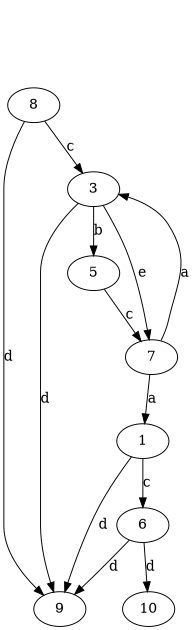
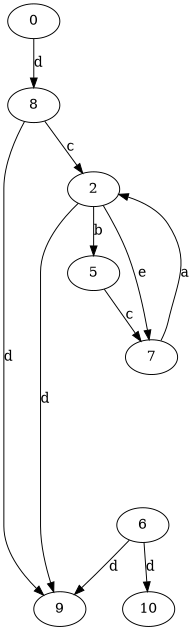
none -> (34, 21)
(94, 189) -> (94, 189)
(143, 441) -> none
